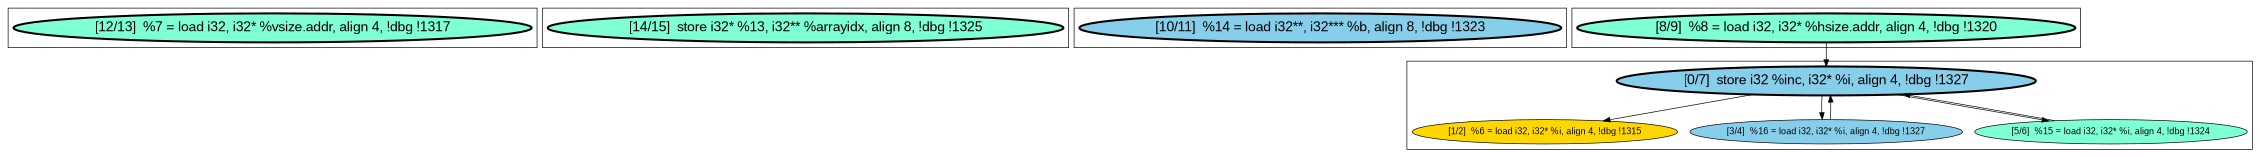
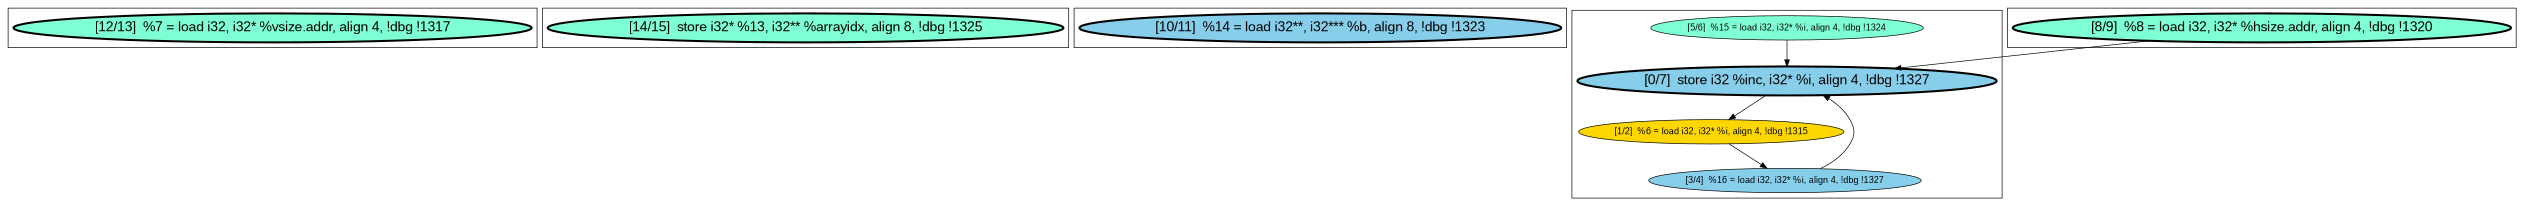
(1822, 104) -> (1745, 154)
(1969, 107) -> none
